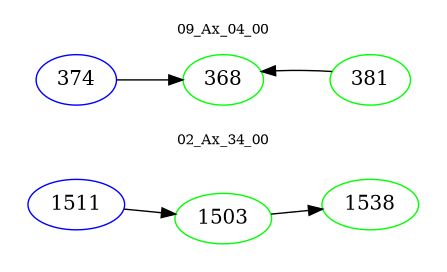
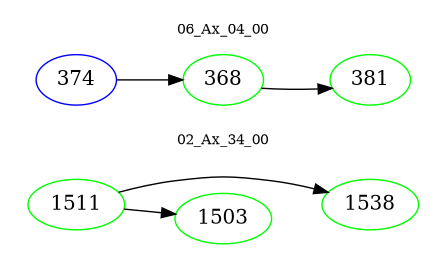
(223, 30) -> (223, 30)
(304, 70) -> (290, 89)
(76, 205) -> (76, 205)
(290, 212) -> (216, 177)
